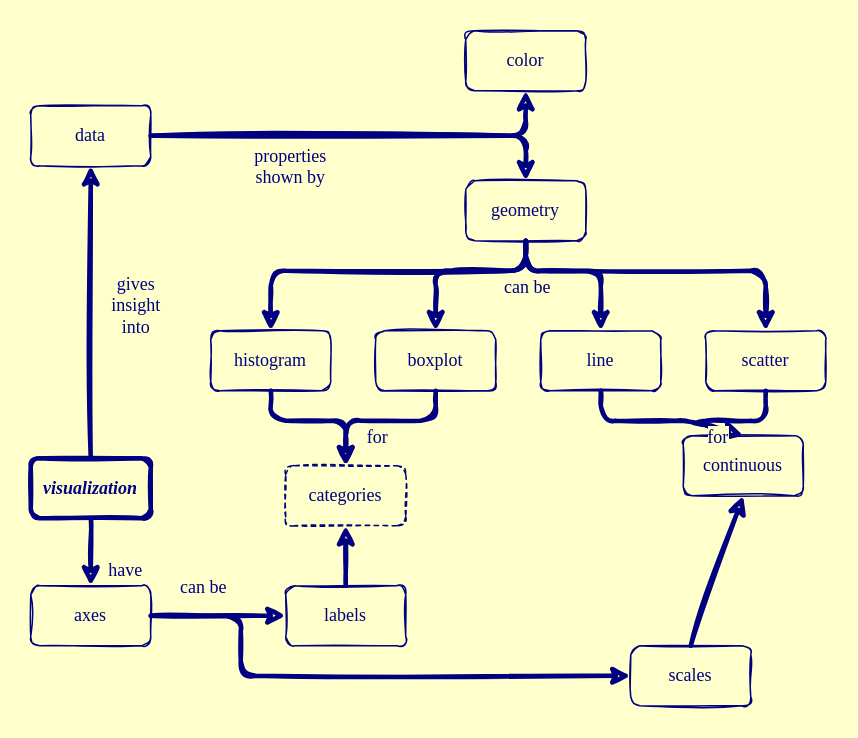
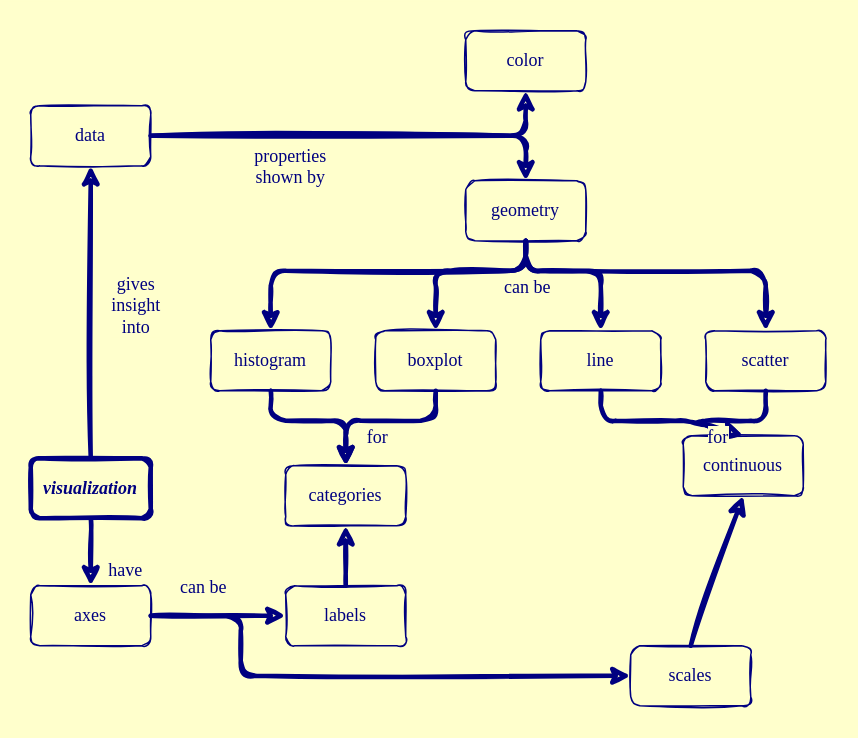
(346, 496) -> (346, 496)
